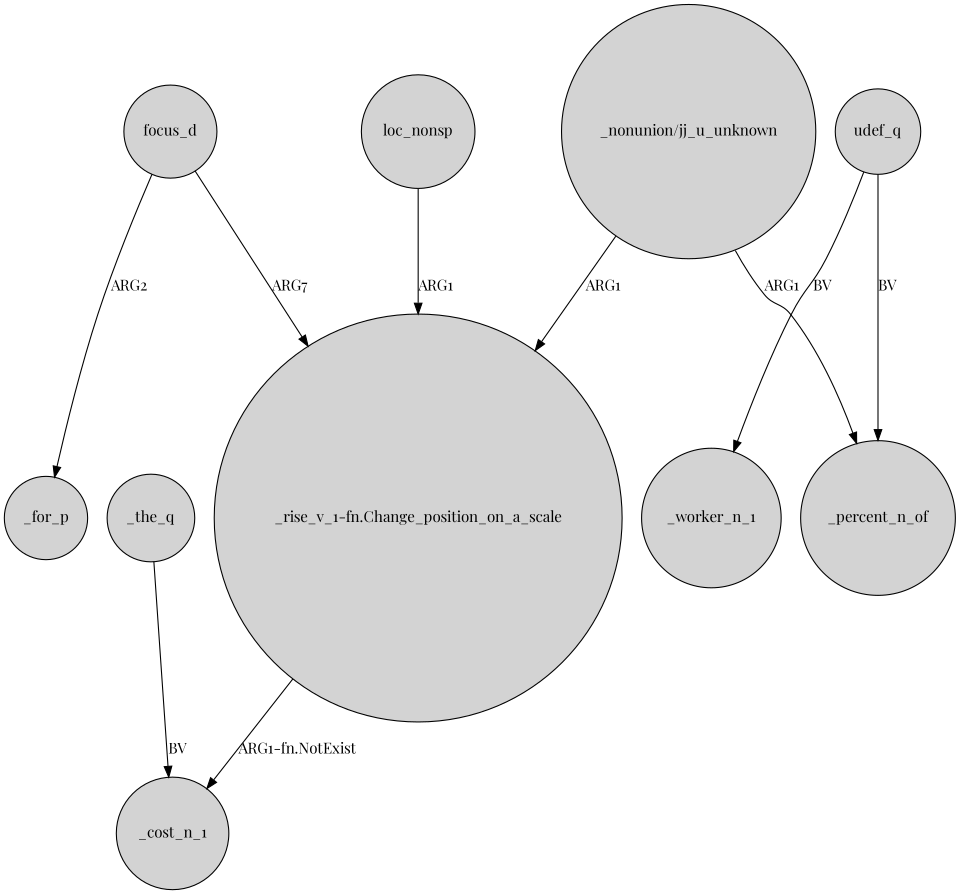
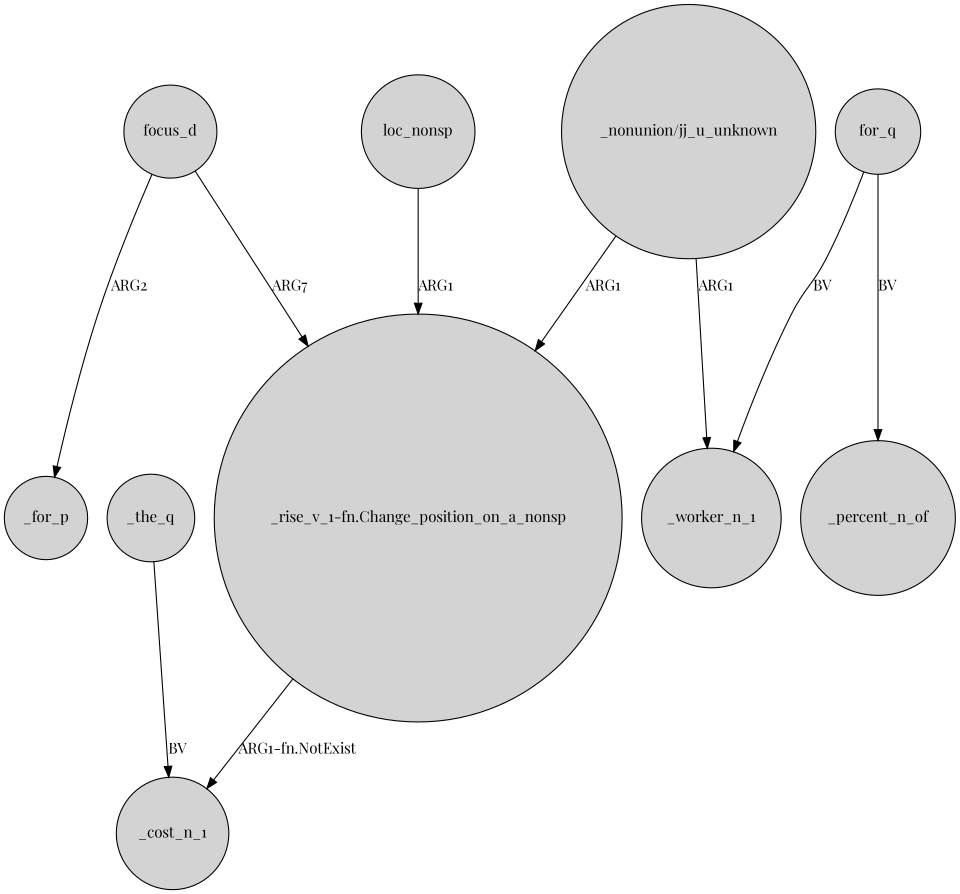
(878, 132) -> (878, 132)
(805, 334) -> (701, 348)
(418, 518) -> (418, 518)
